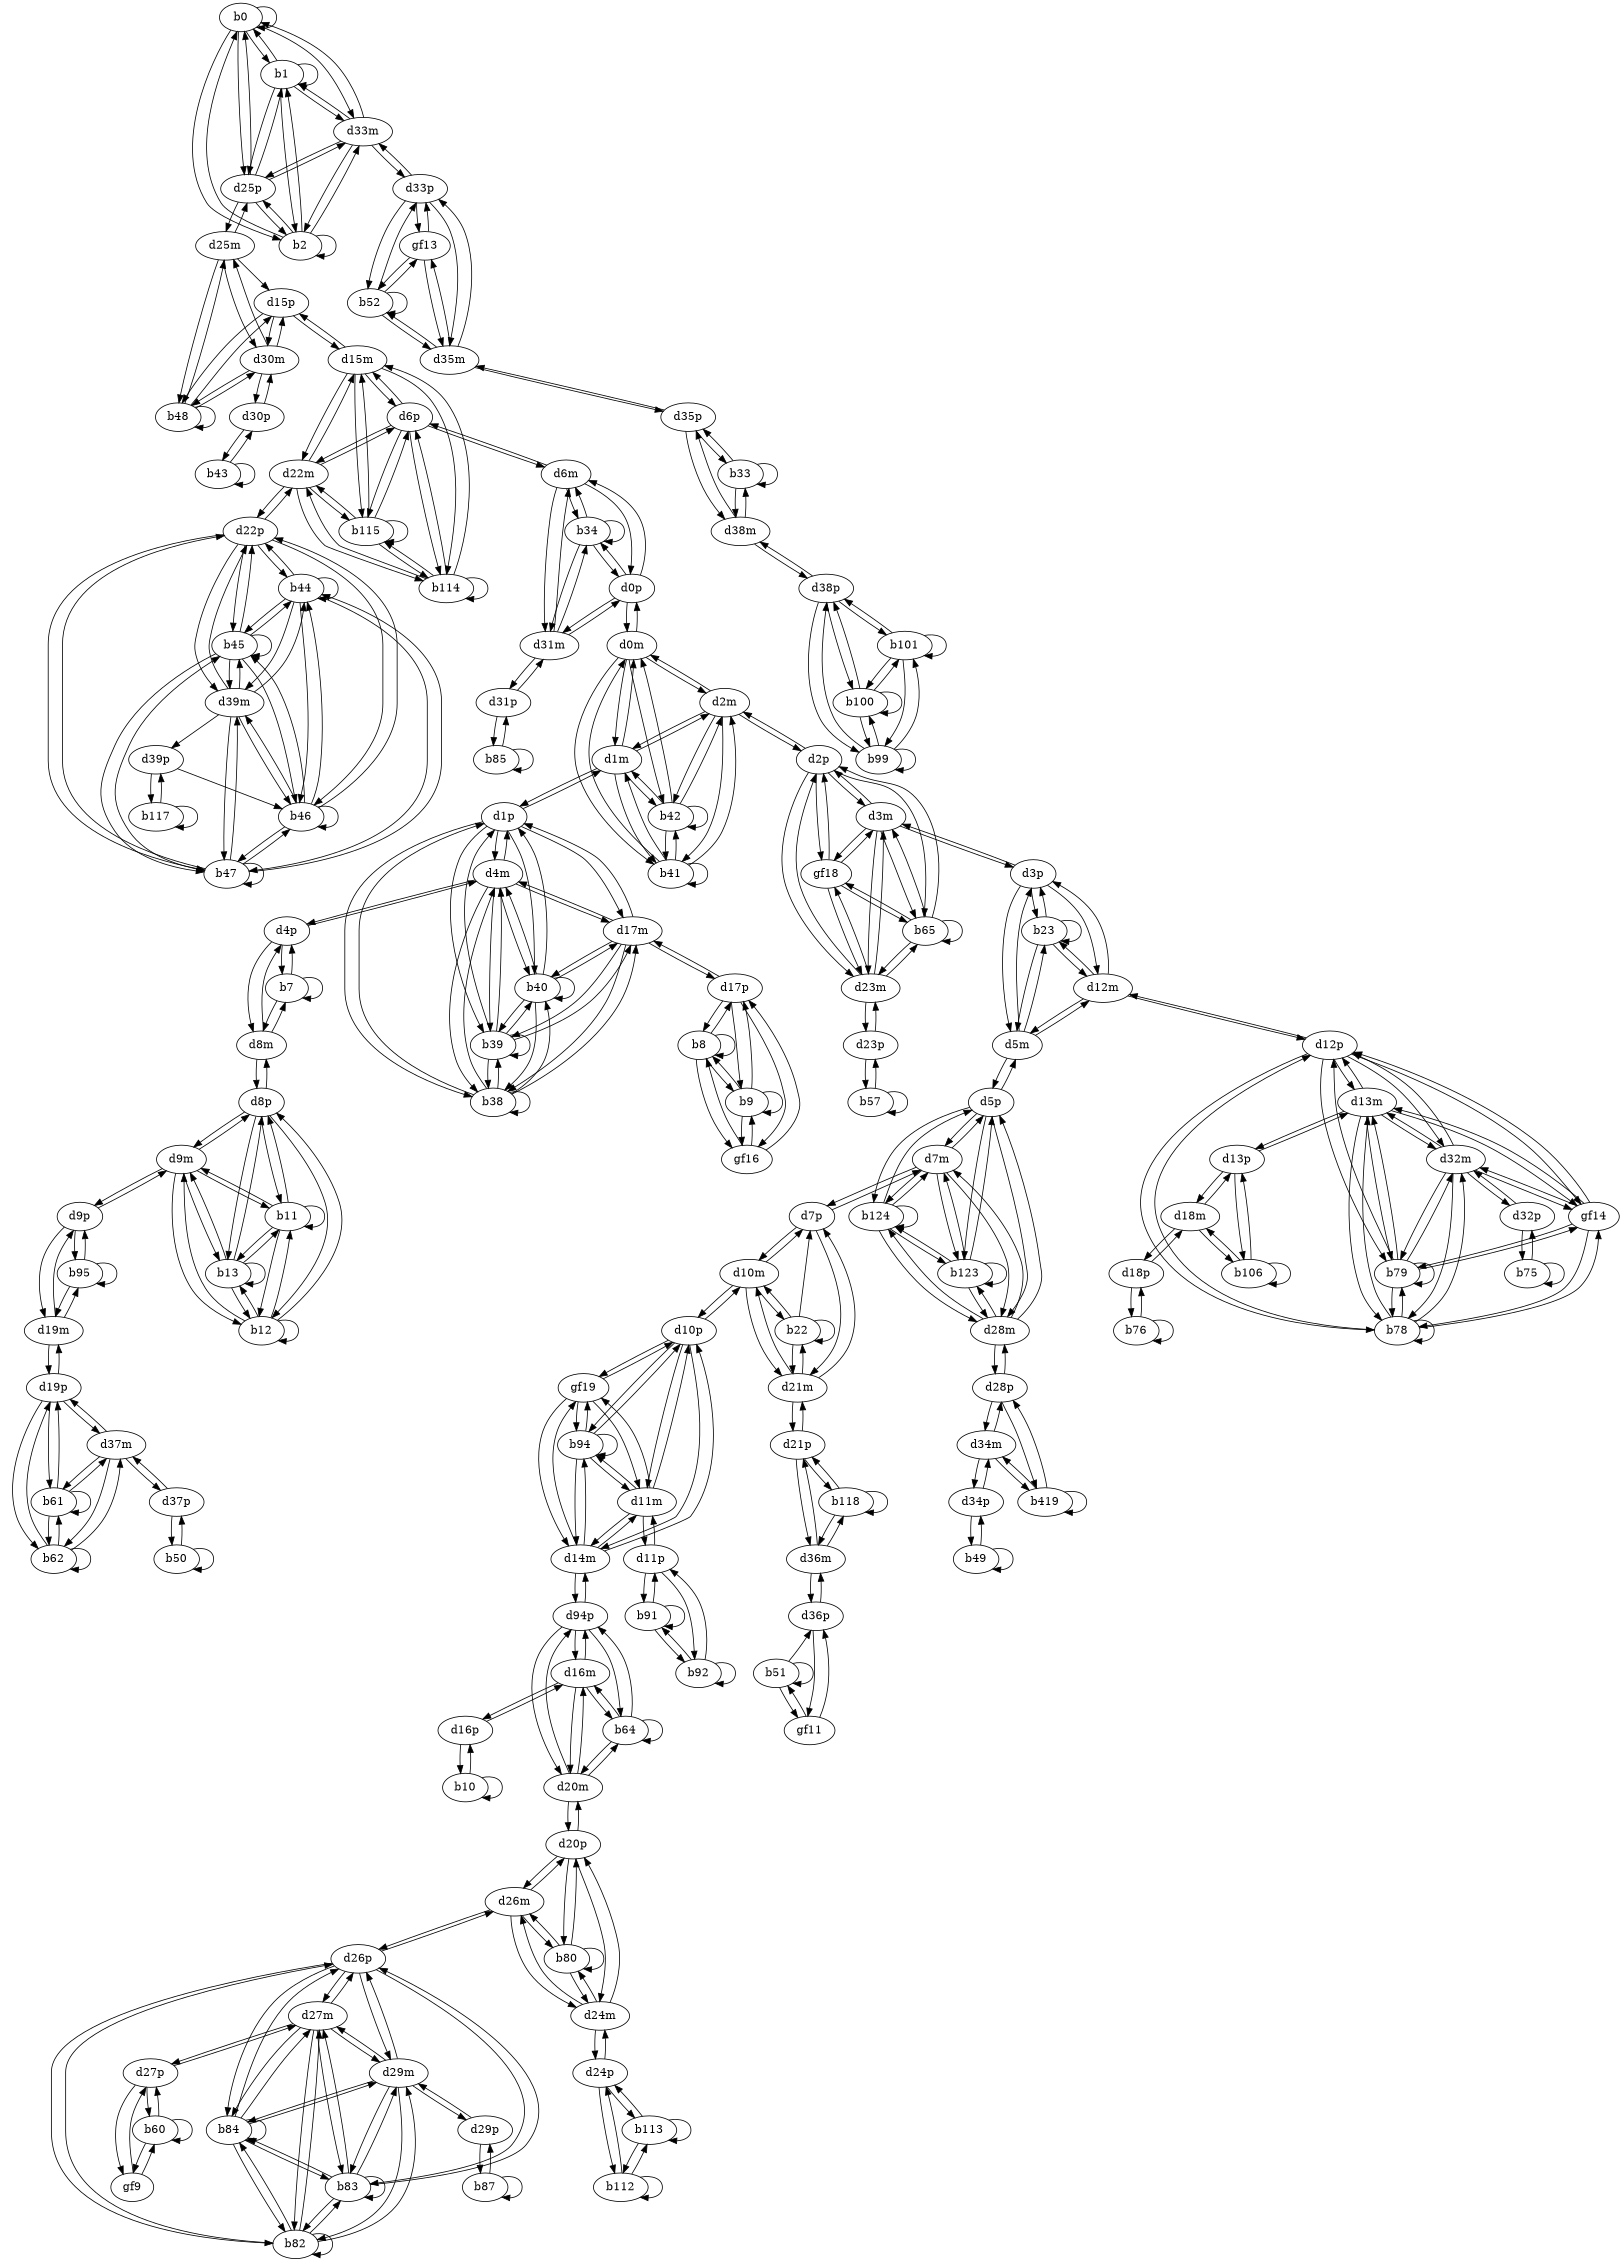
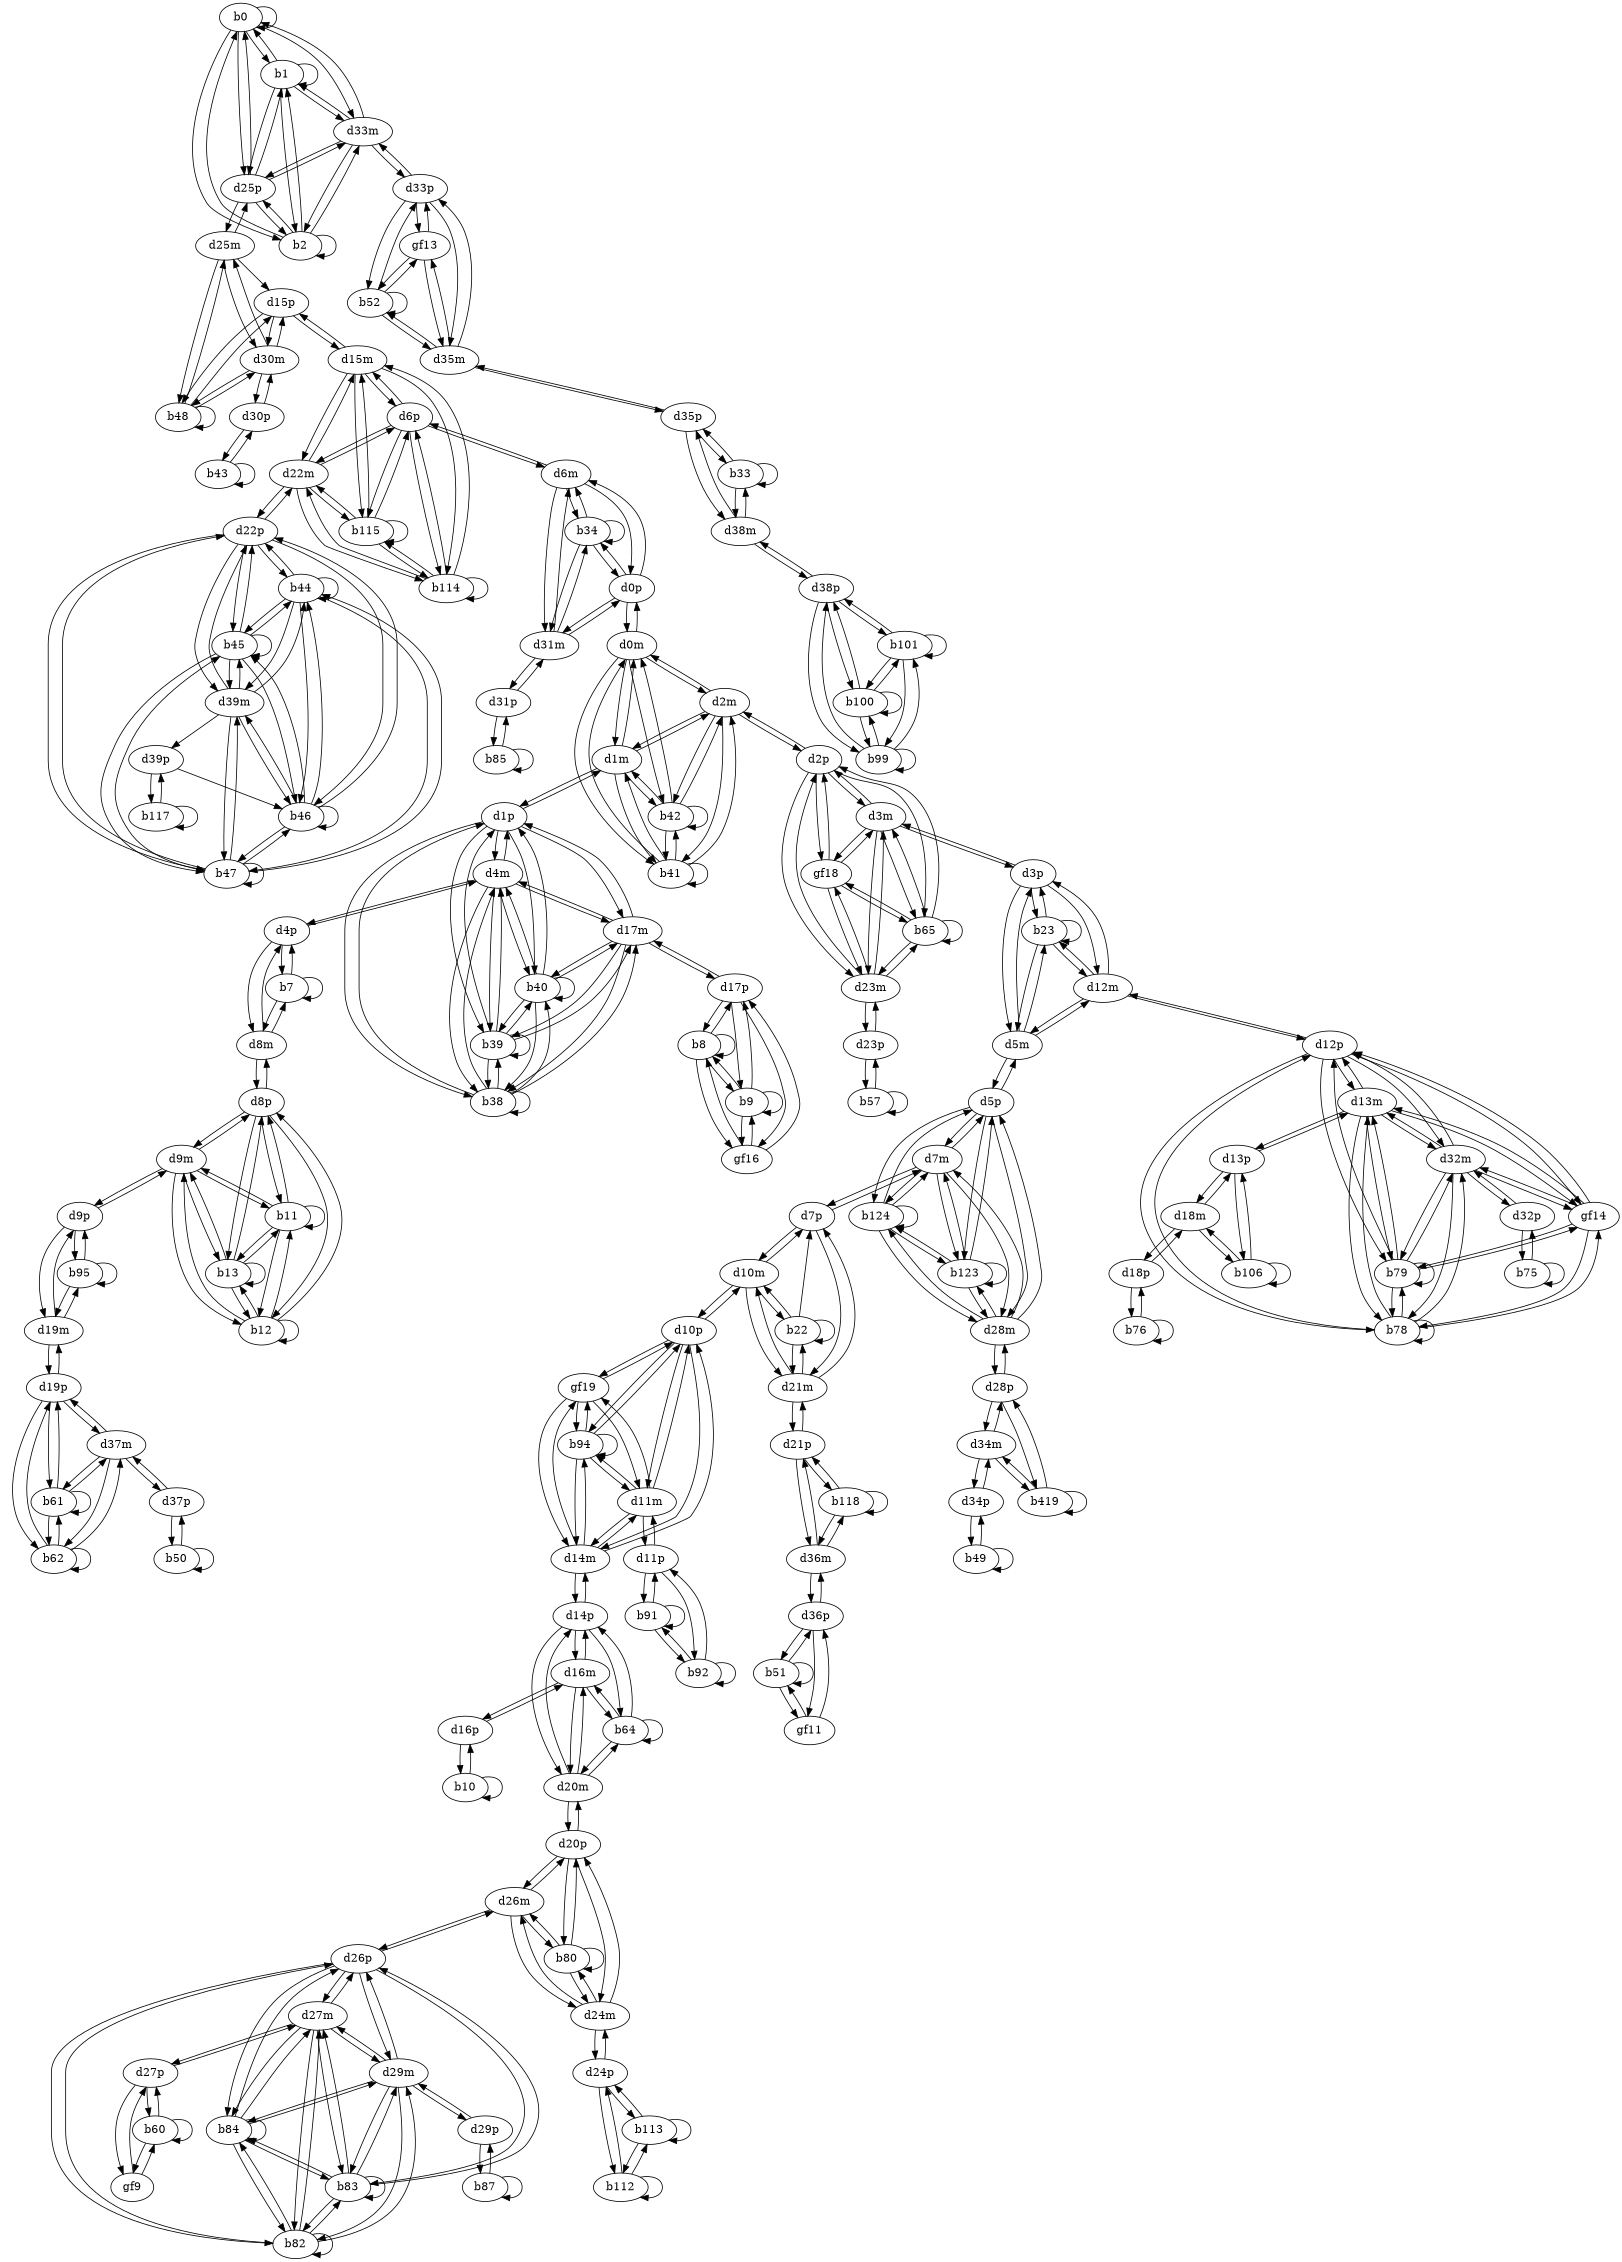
(580, 1616) -> (580, 1616)
none -> (794, 1641)
